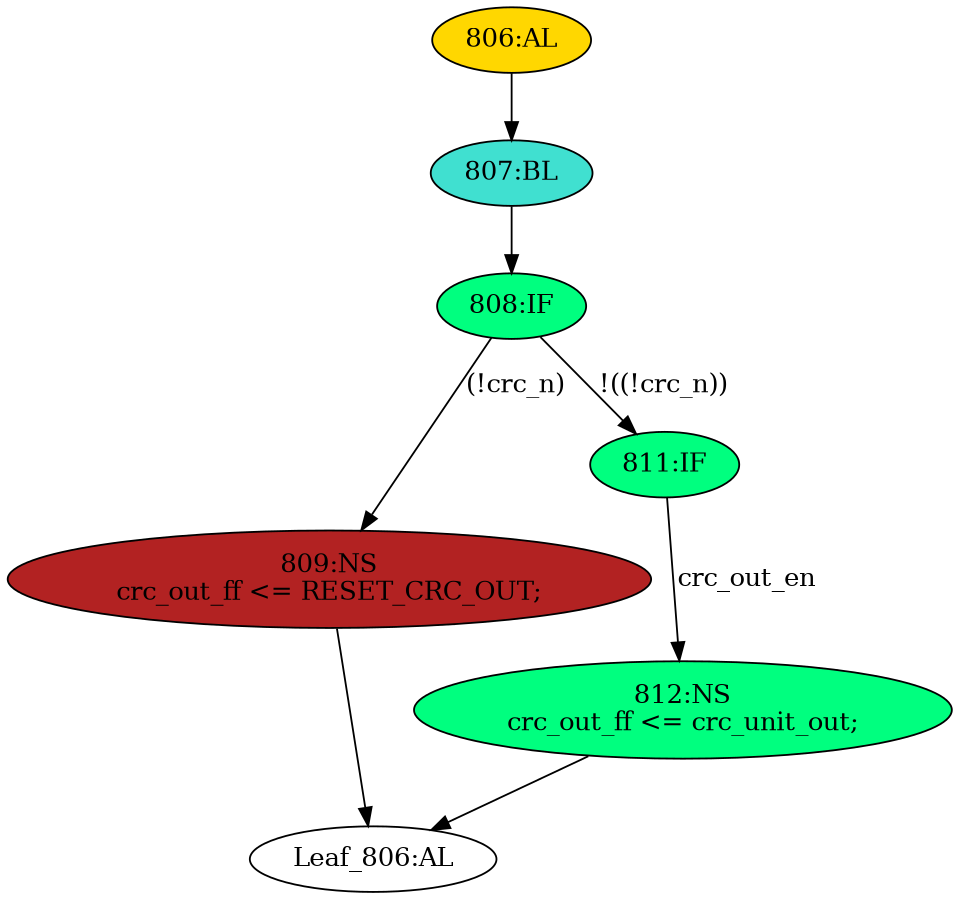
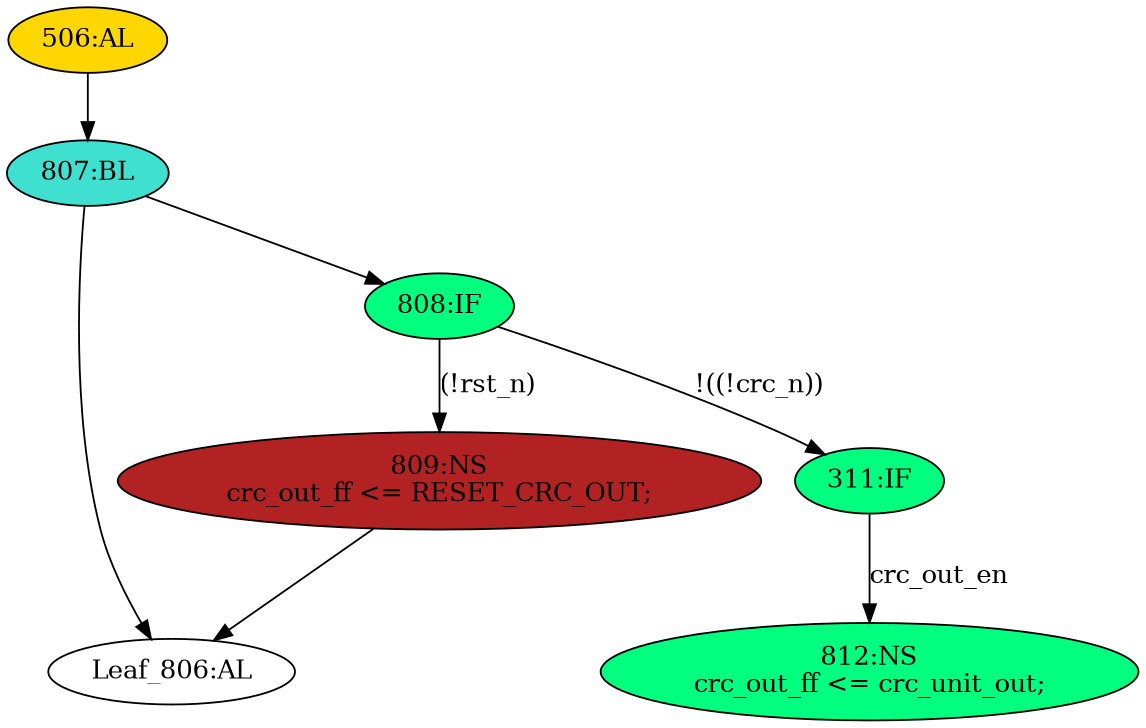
(512, 40) -> (88, 40)
(516, 385) -> (488, 385)
(665, 465) -> (870, 481)
(518, 789) -> (83, 420)
